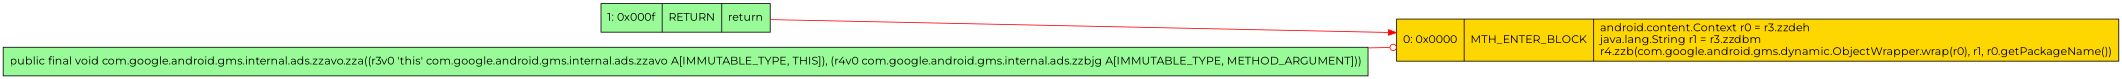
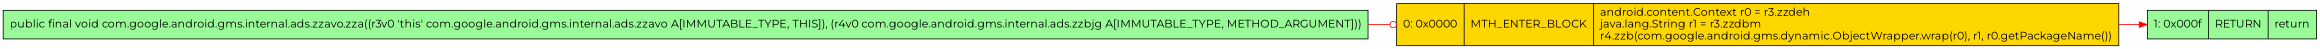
(1079, 26) -> (2129, 25)
